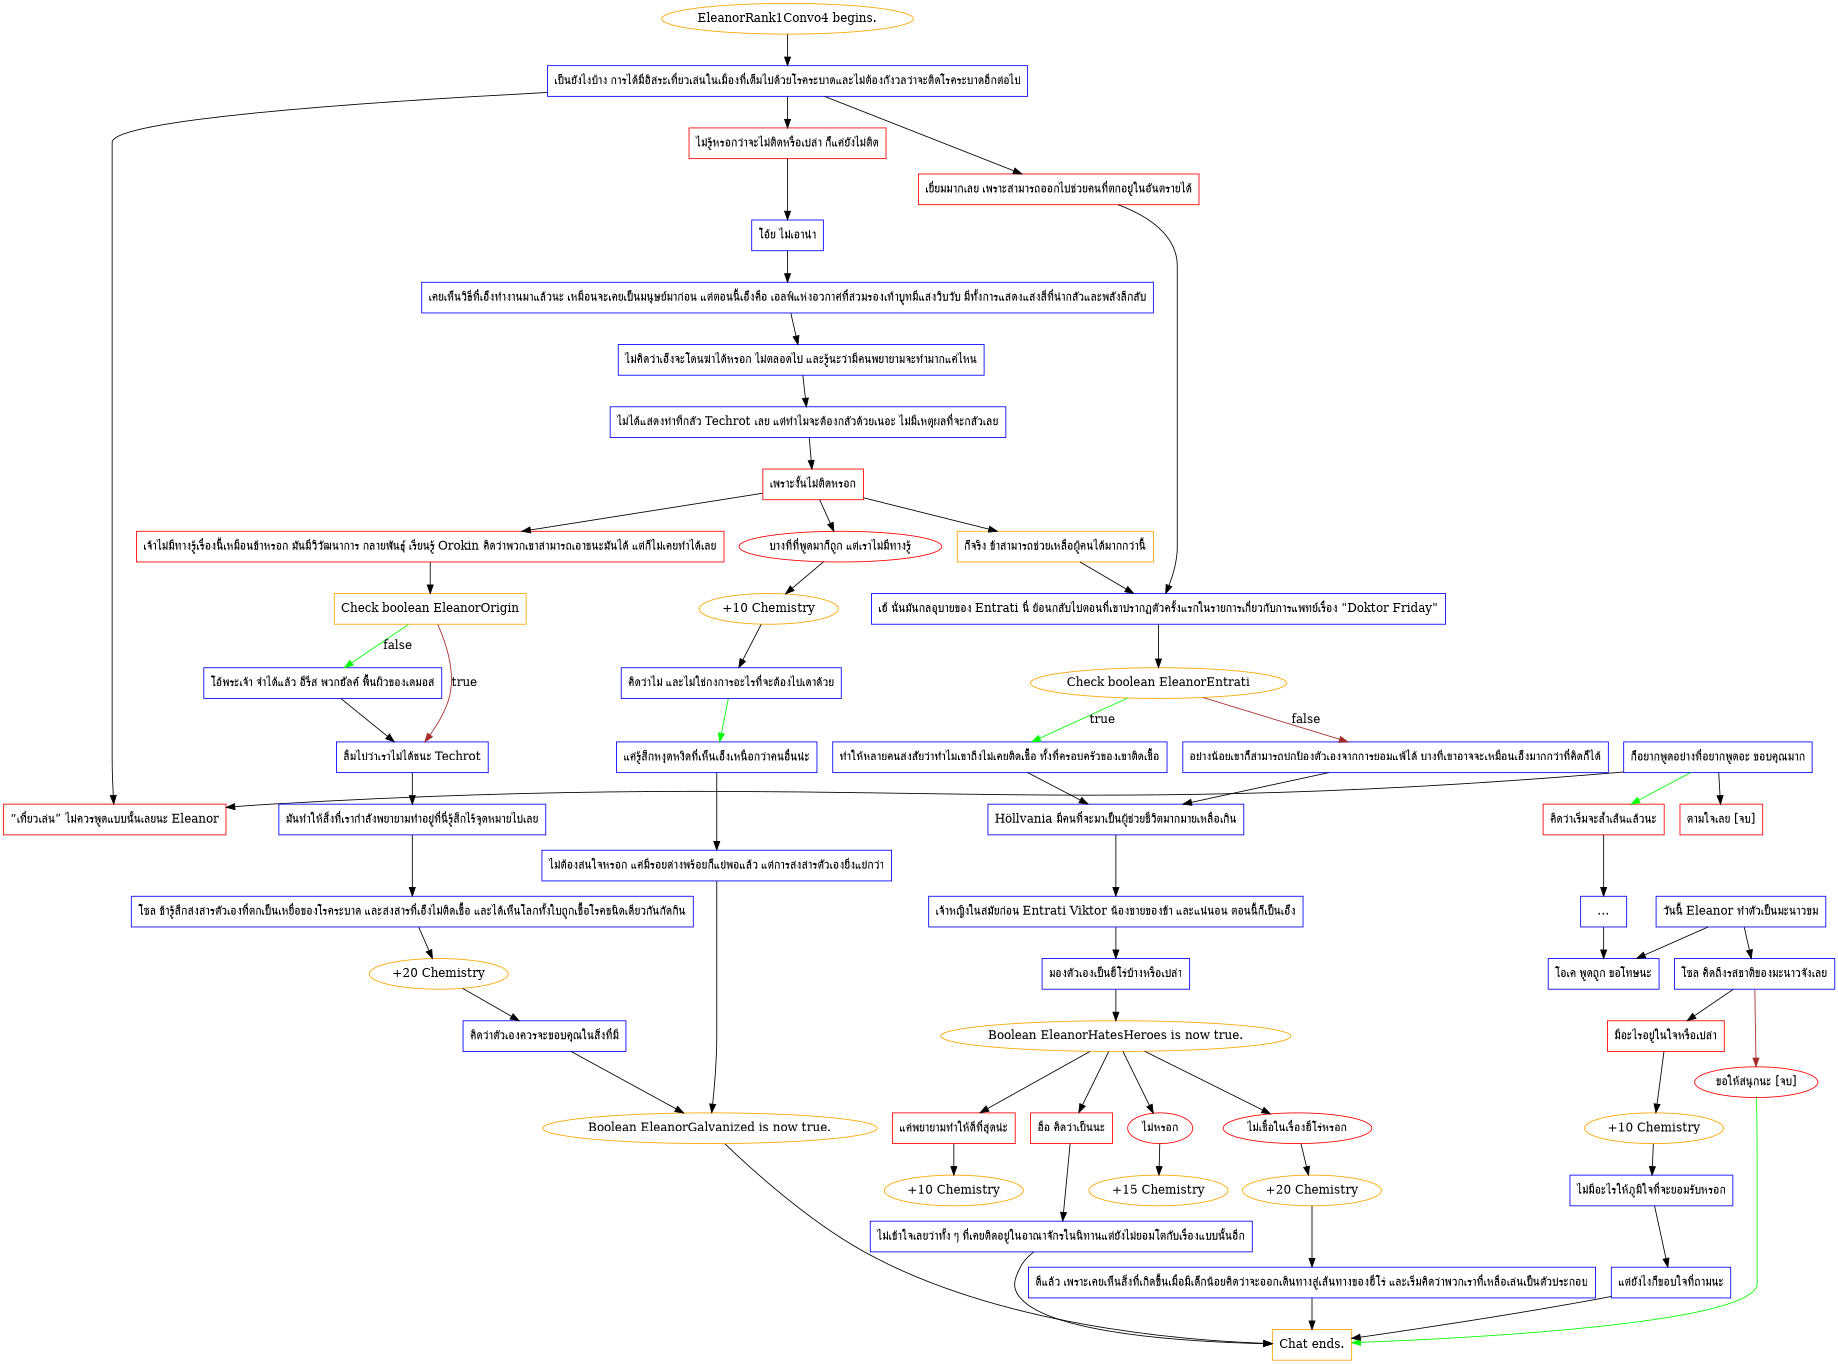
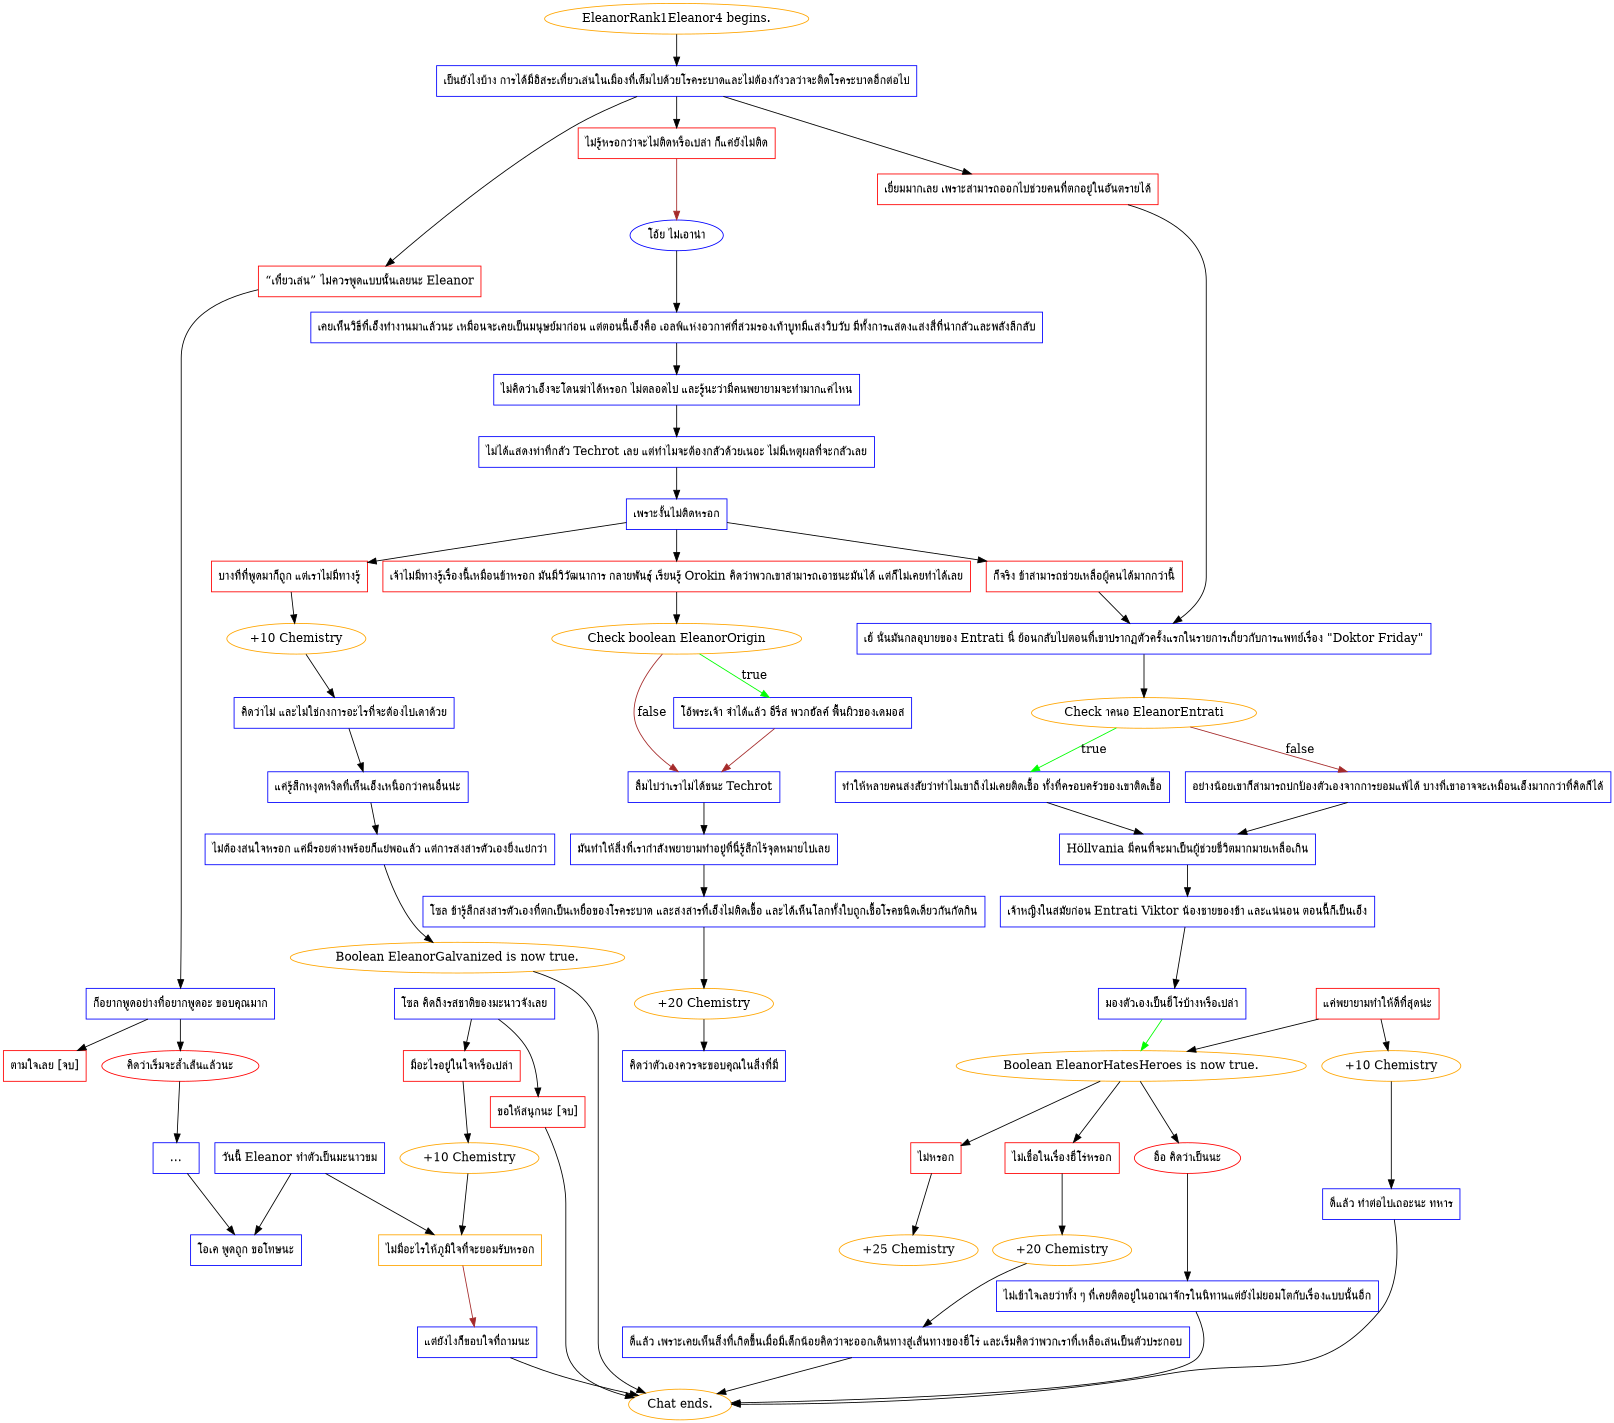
(788, 19) -> (677, 19)
(788, 185) -> (677, 185)
(788, 235) -> (677, 235)
(813, 484) -> (677, 514)
(840, 547) -> (290, 576)
(1055, 547) -> (1084, 576)
(430, 609) -> (677, 639)
(398, 646) -> (755, 676)
(465, 683) -> (652, 713)
(1158, 683) -> (1144, 713)
(725, 716) -> (355, 746)
(364, 717) -> (752, 747)
(1665, 786) -> (180, 1031)
(929, 794) -> (181, 613)
(1604, 820) -> (180, 1066)
(1747, 939) -> (376, 1202)
(1116, 1001) -> (1154, 1031)
(1755, 1024) -> (527, 1048)
(624, 1080) -> none
(1039, 1080) -> (1257, 1034)
(1756, 1082) -> (538, 1112)
(1072, 1128) -> (1187, 1158)
(1160, 1128) -> (936, 1158)
(1298, 1128) -> (1062, 1158)
(1158, 1190) -> (909, 1250)
(1651, 1190) -> (460, 1250)
none -> (1391, 1204)
(1660, 1232) -> (468, 1292)
(1656, 1319) -> (566, 1276)
(1312, 1345) -> (680, 1405)
